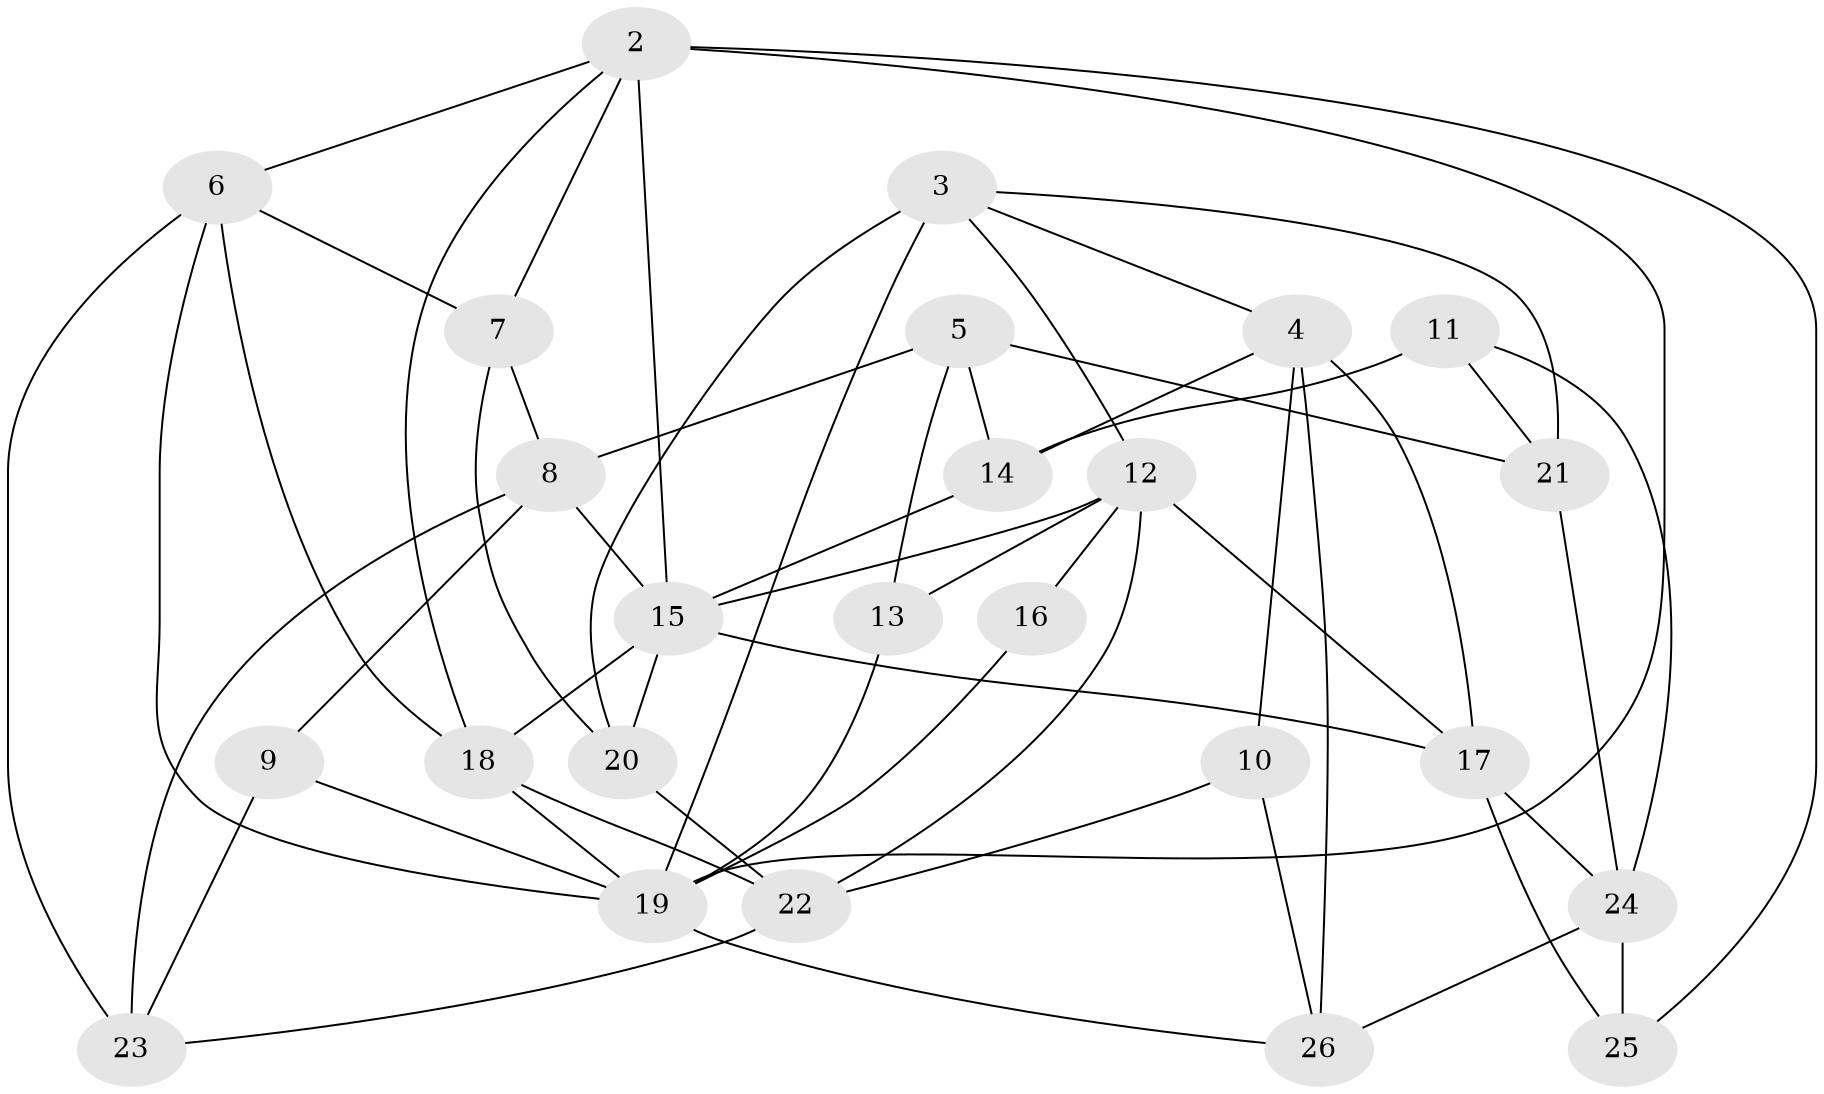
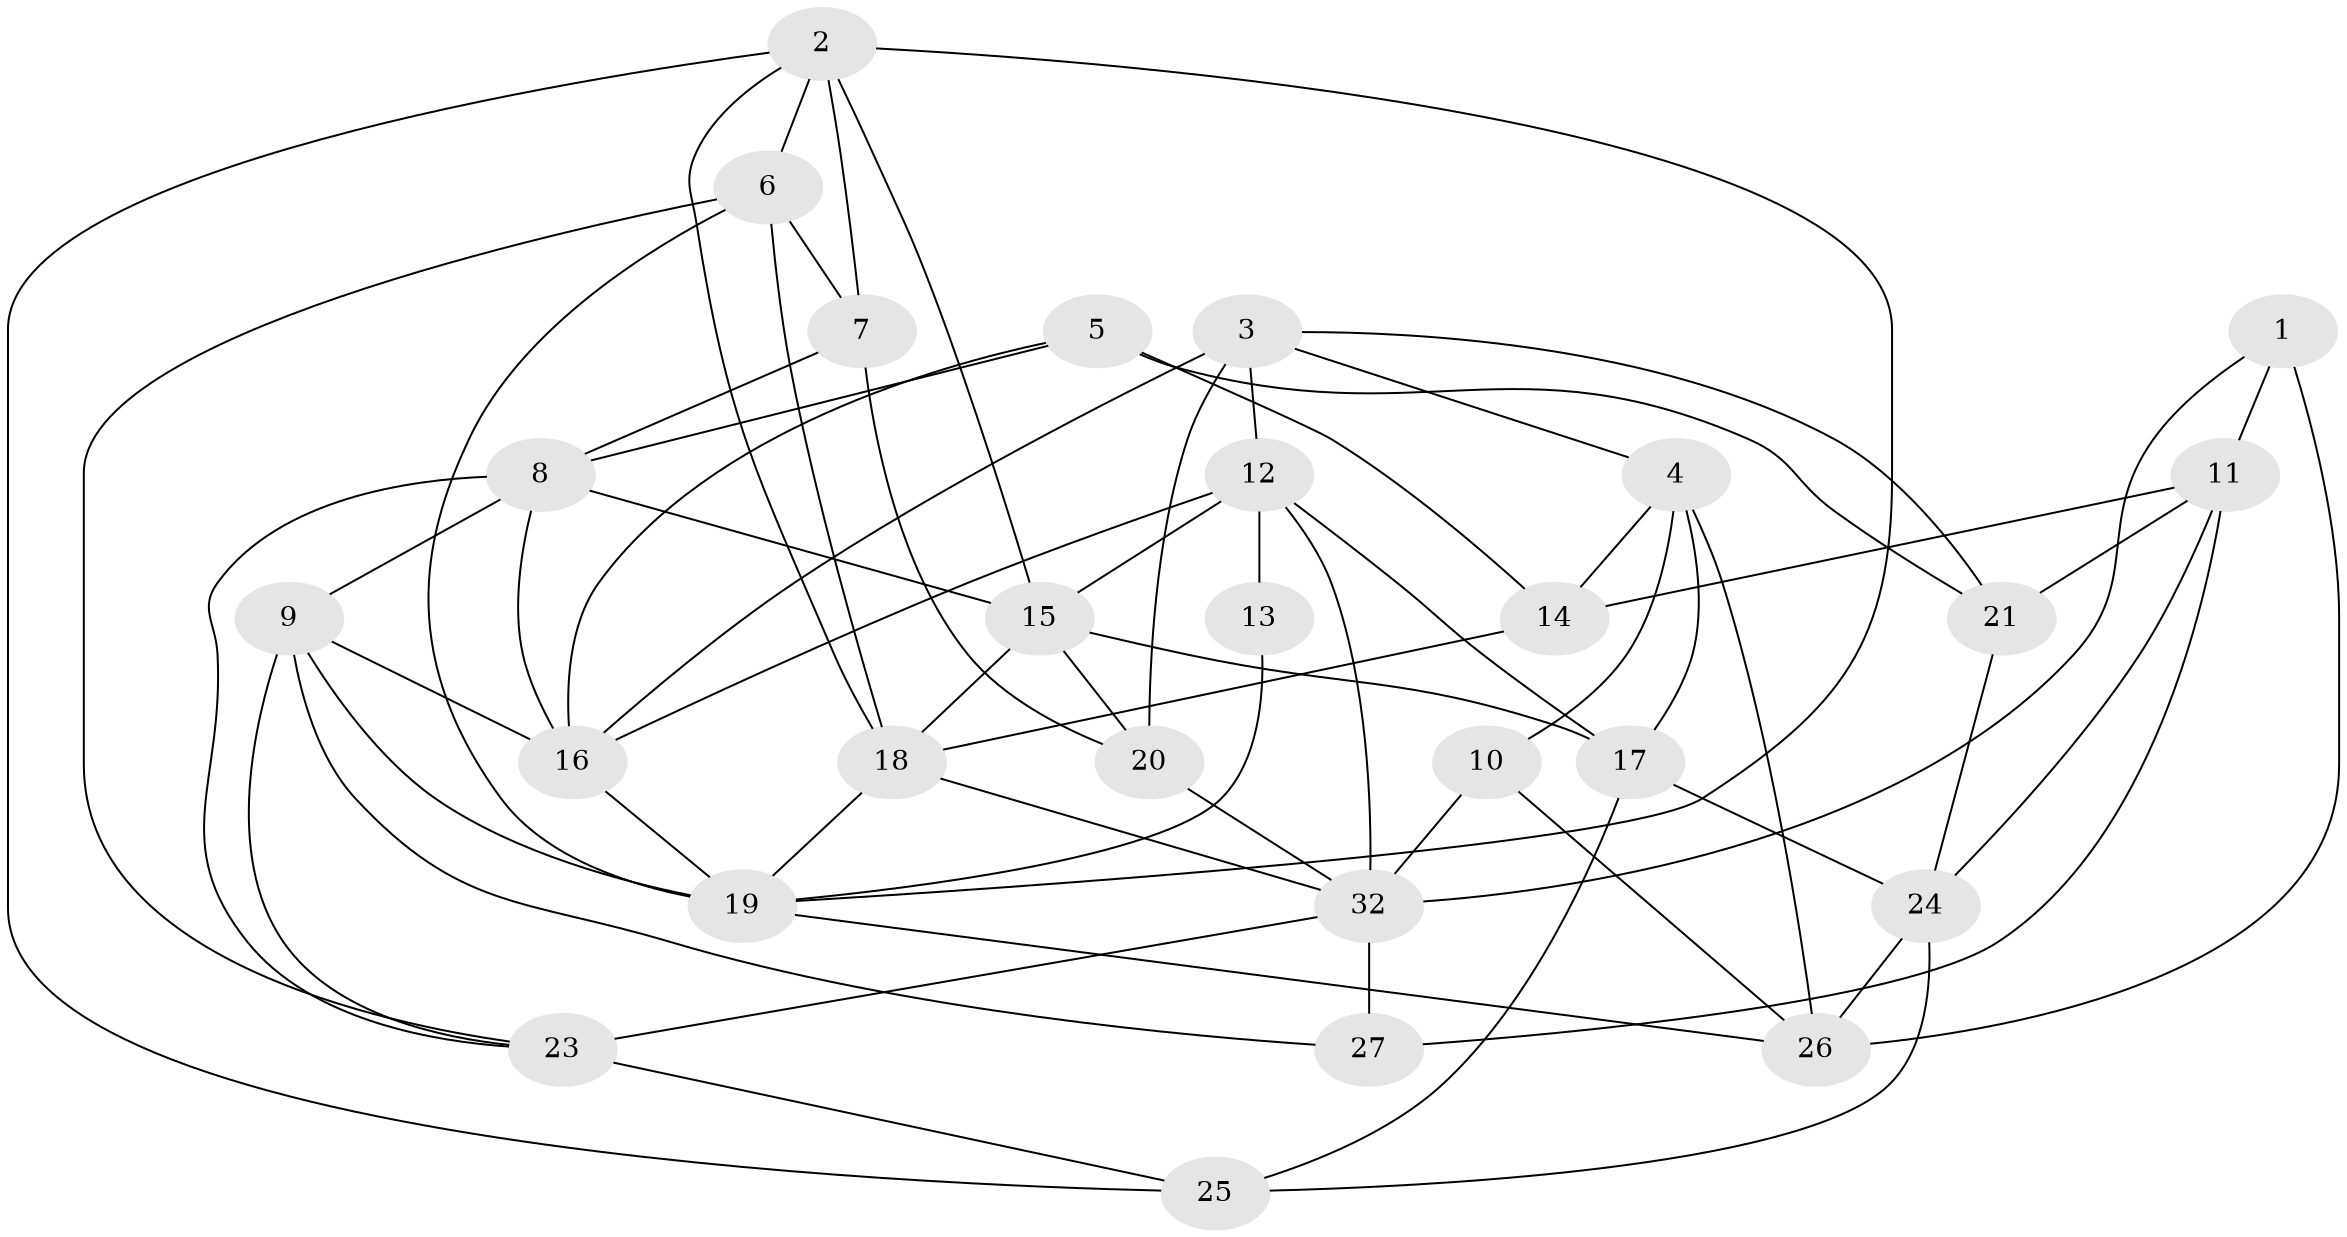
none -> (2283, 331)
(917, 473) -> (736, 461)
(788, 544) -> (875, 531)
(833, 547) -> (1224, 691)
none -> (519, 622)
none -> (431, 690)
(796, 906) -> (1369, 906)
none -> (1369, 1050)
none -> (889, 1122)
